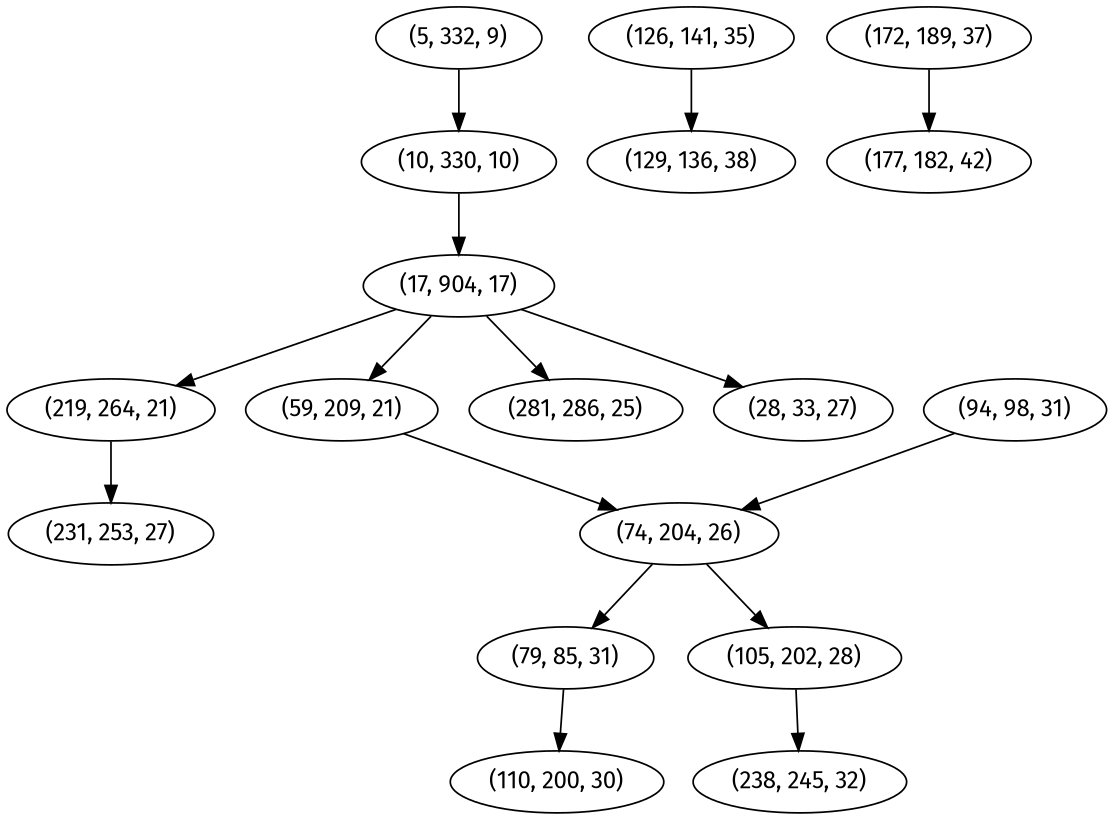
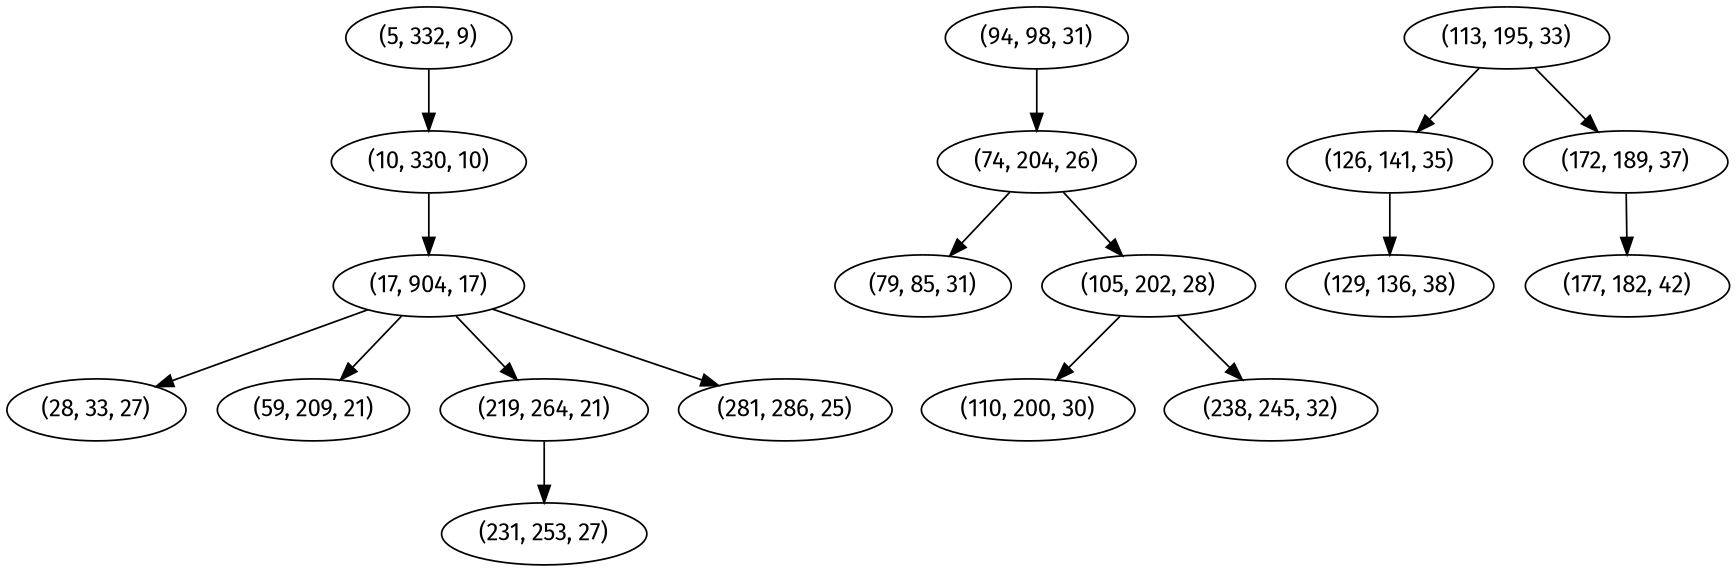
none -> (1507, 38)
(502, 469) -> none
(562, 711) -> (1095, 342)
